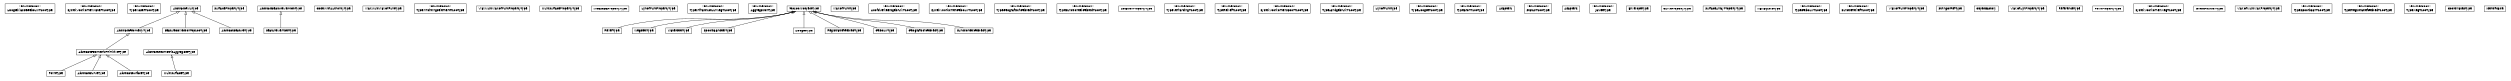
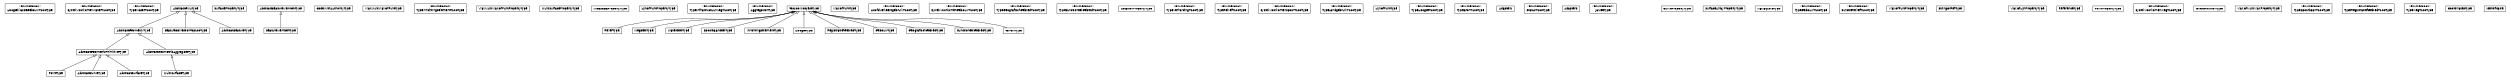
(1639, 9) -> none
(1986, 9) -> none
none -> (764, 31)
none -> (1014, 31)
none -> (153, 42)
